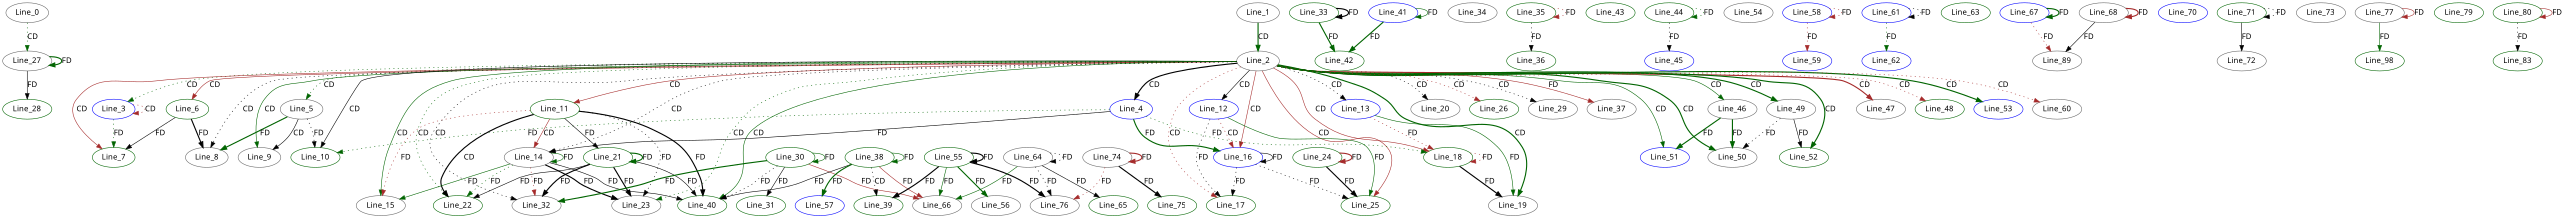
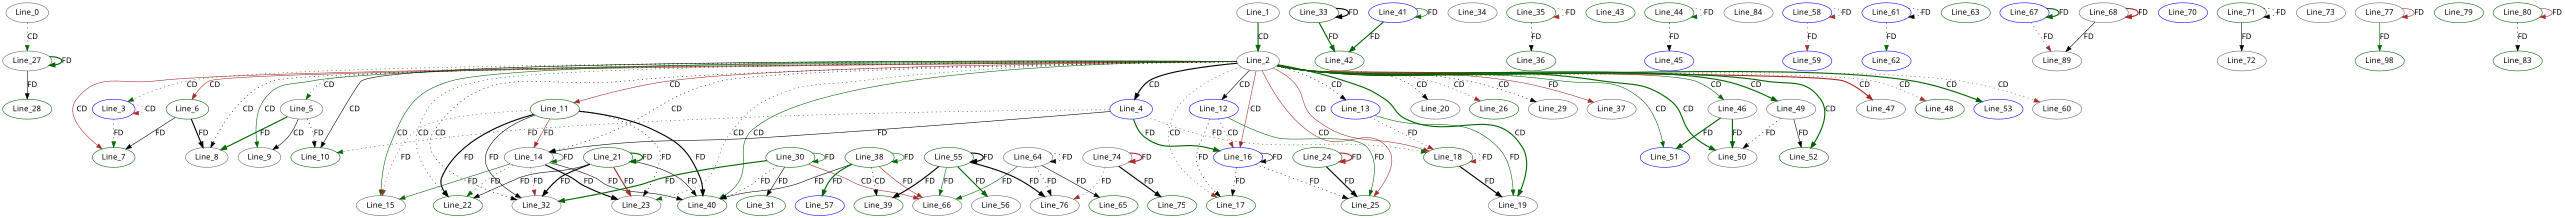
(1749, 13) -> (1749, 13)
(579, 131) -> (488, 149)
(549, 133) -> (549, 133)
(469, 157) -> (469, 157)
(621, 179) -> (621, 179)
(867, 181) -> (867, 181)
